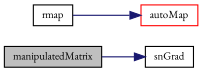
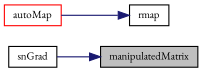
(101, 15) -> (90, 15)
(118, 57) -> (73, 57)
